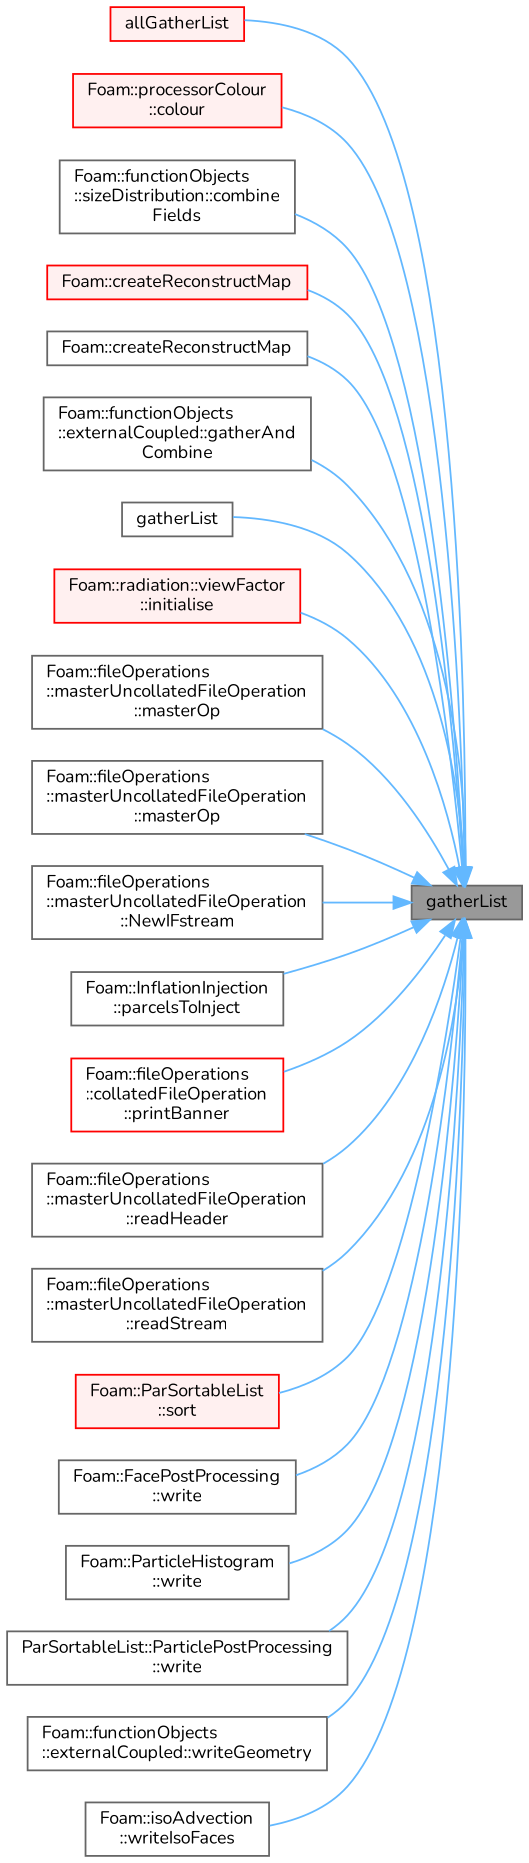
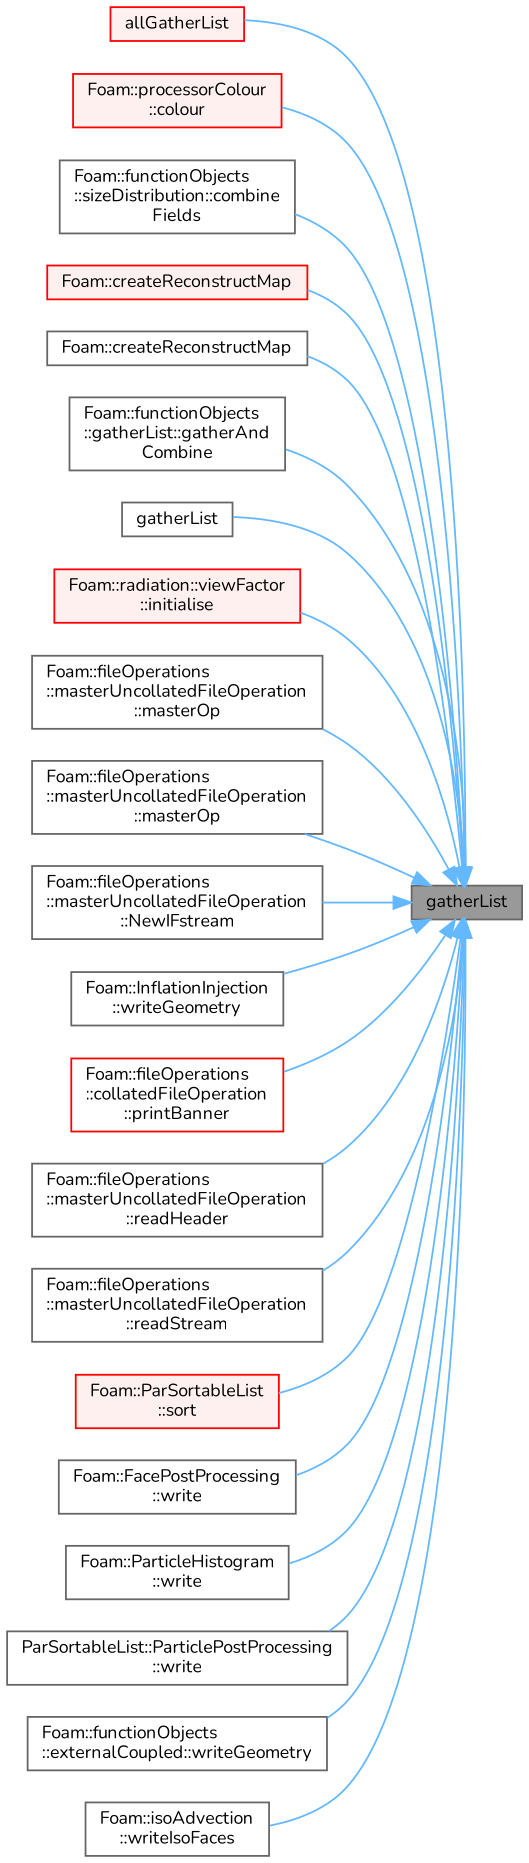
(177, 434) -> (177, 434)
(177, 999) -> (177, 999)
